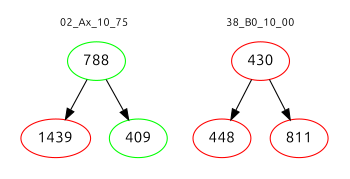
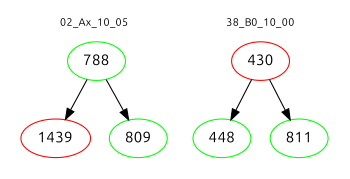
(94, 23) -> (94, 23)
(138, 138) -> (138, 138)
(222, 138) -> (222, 138)
(299, 138) -> (299, 138)
